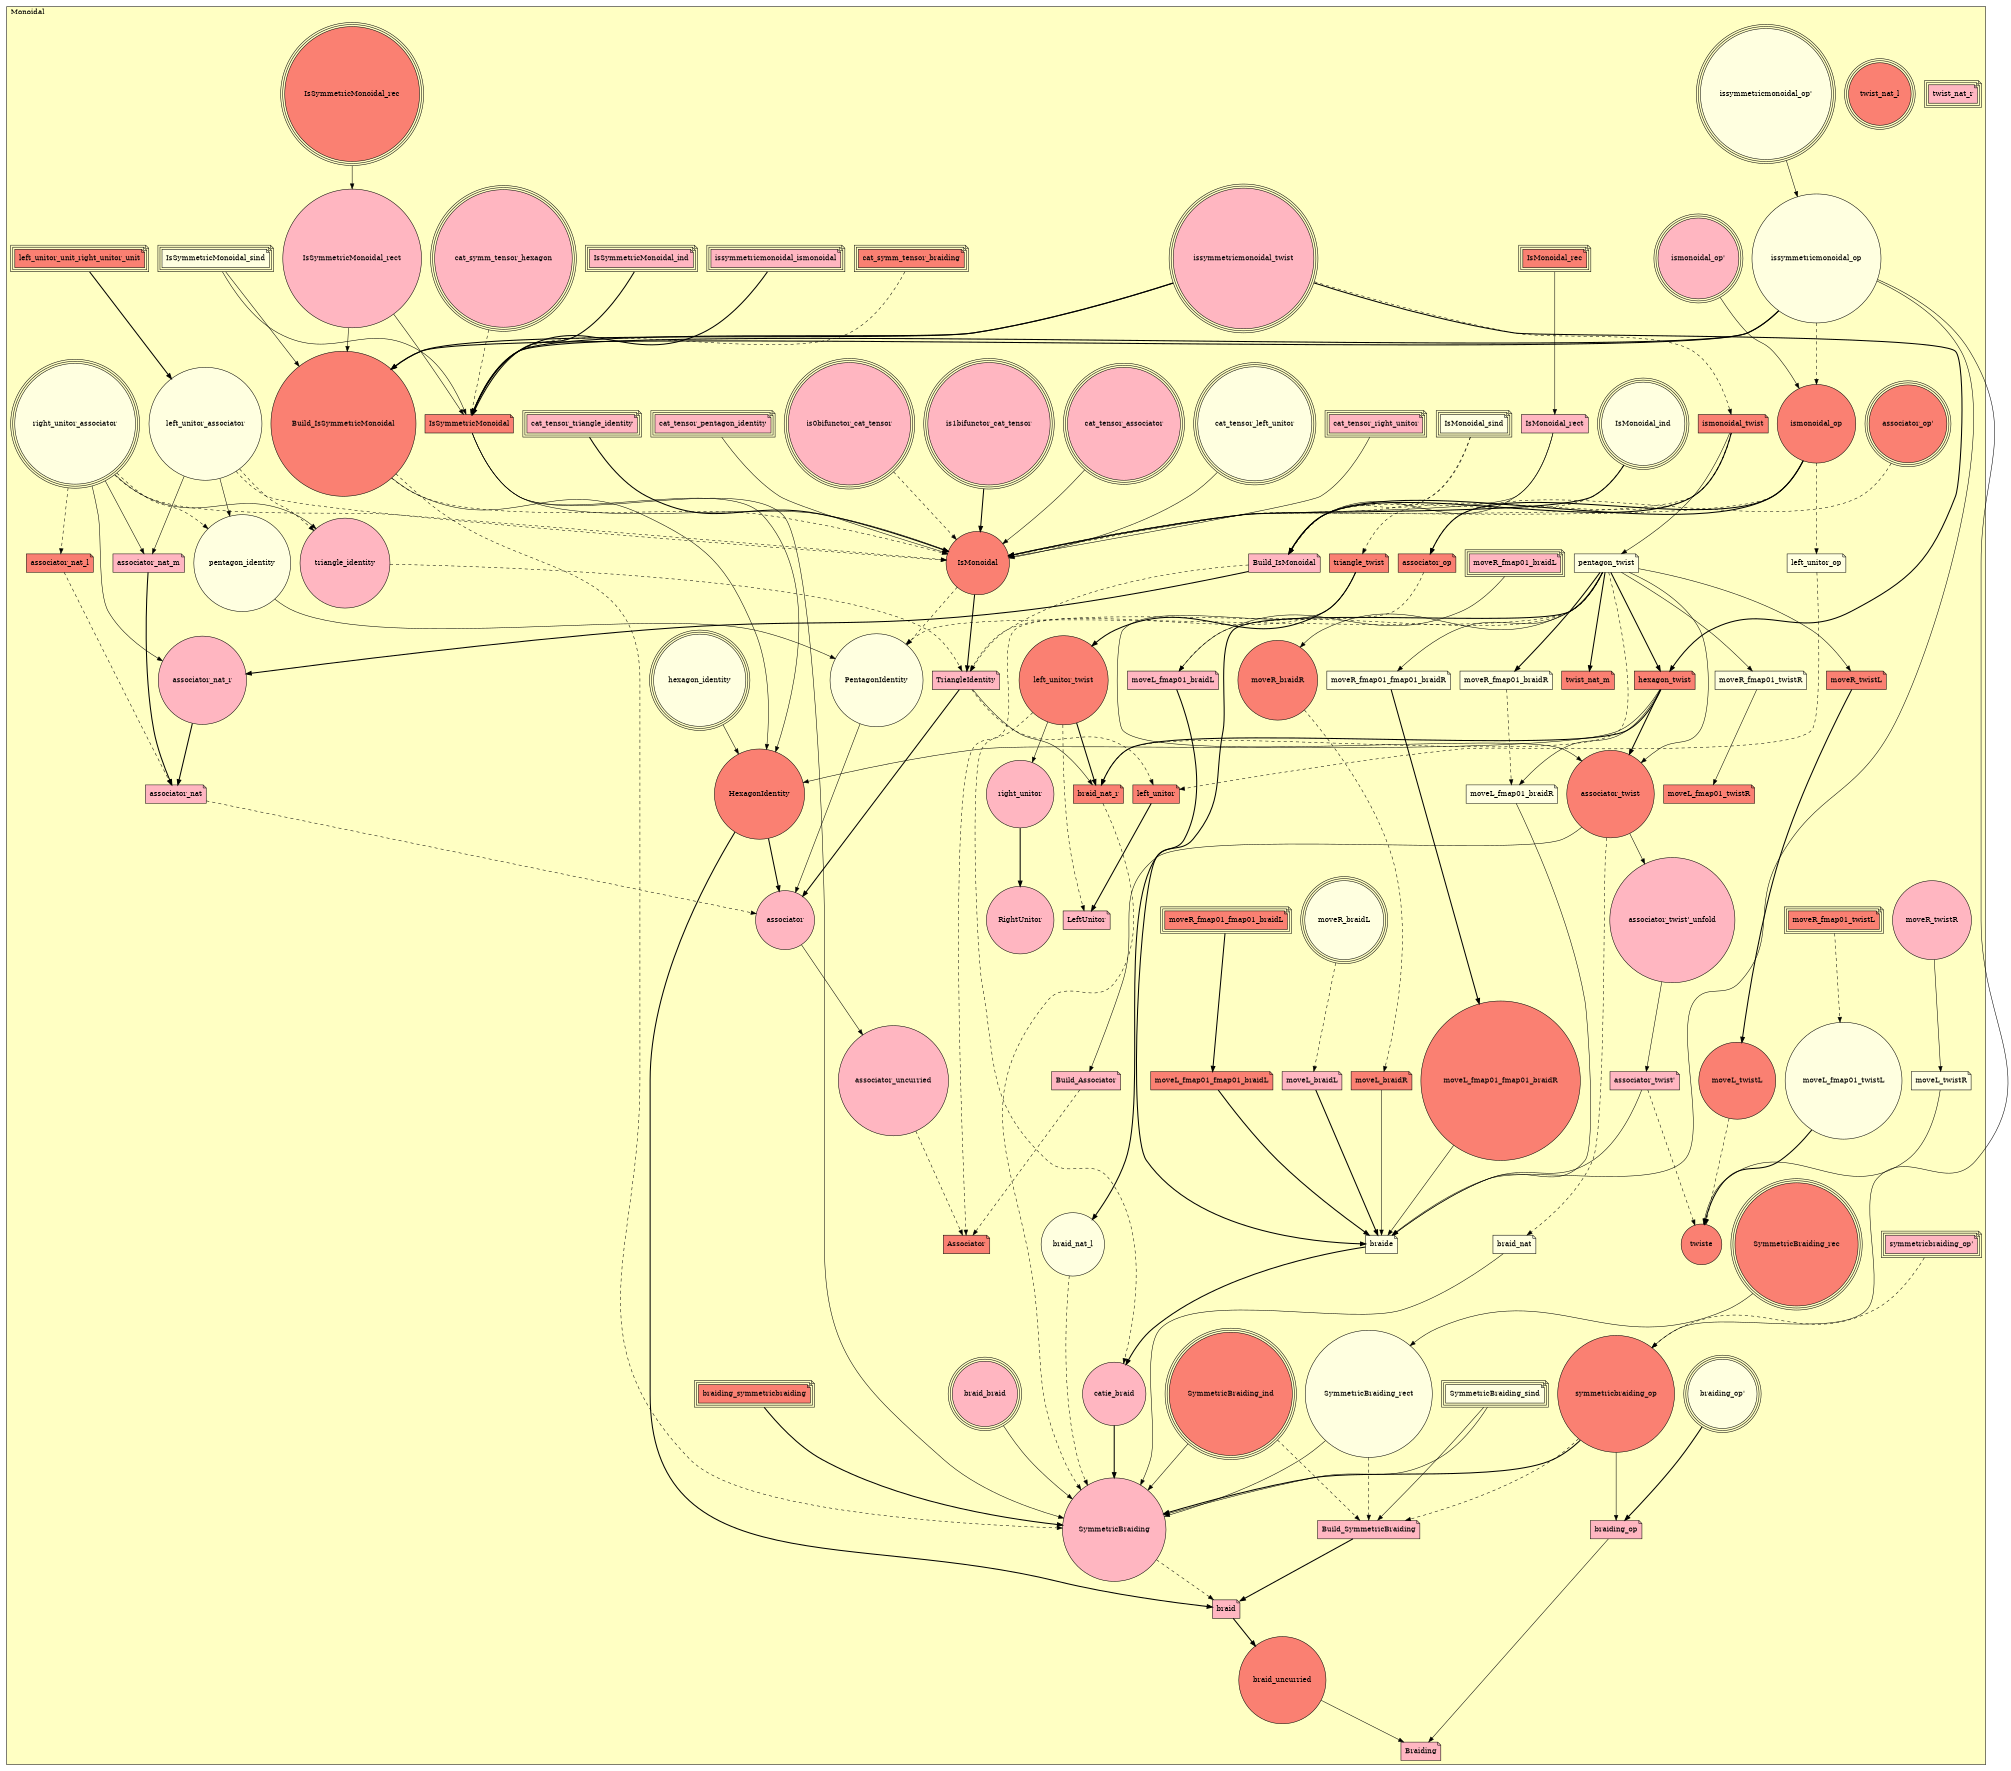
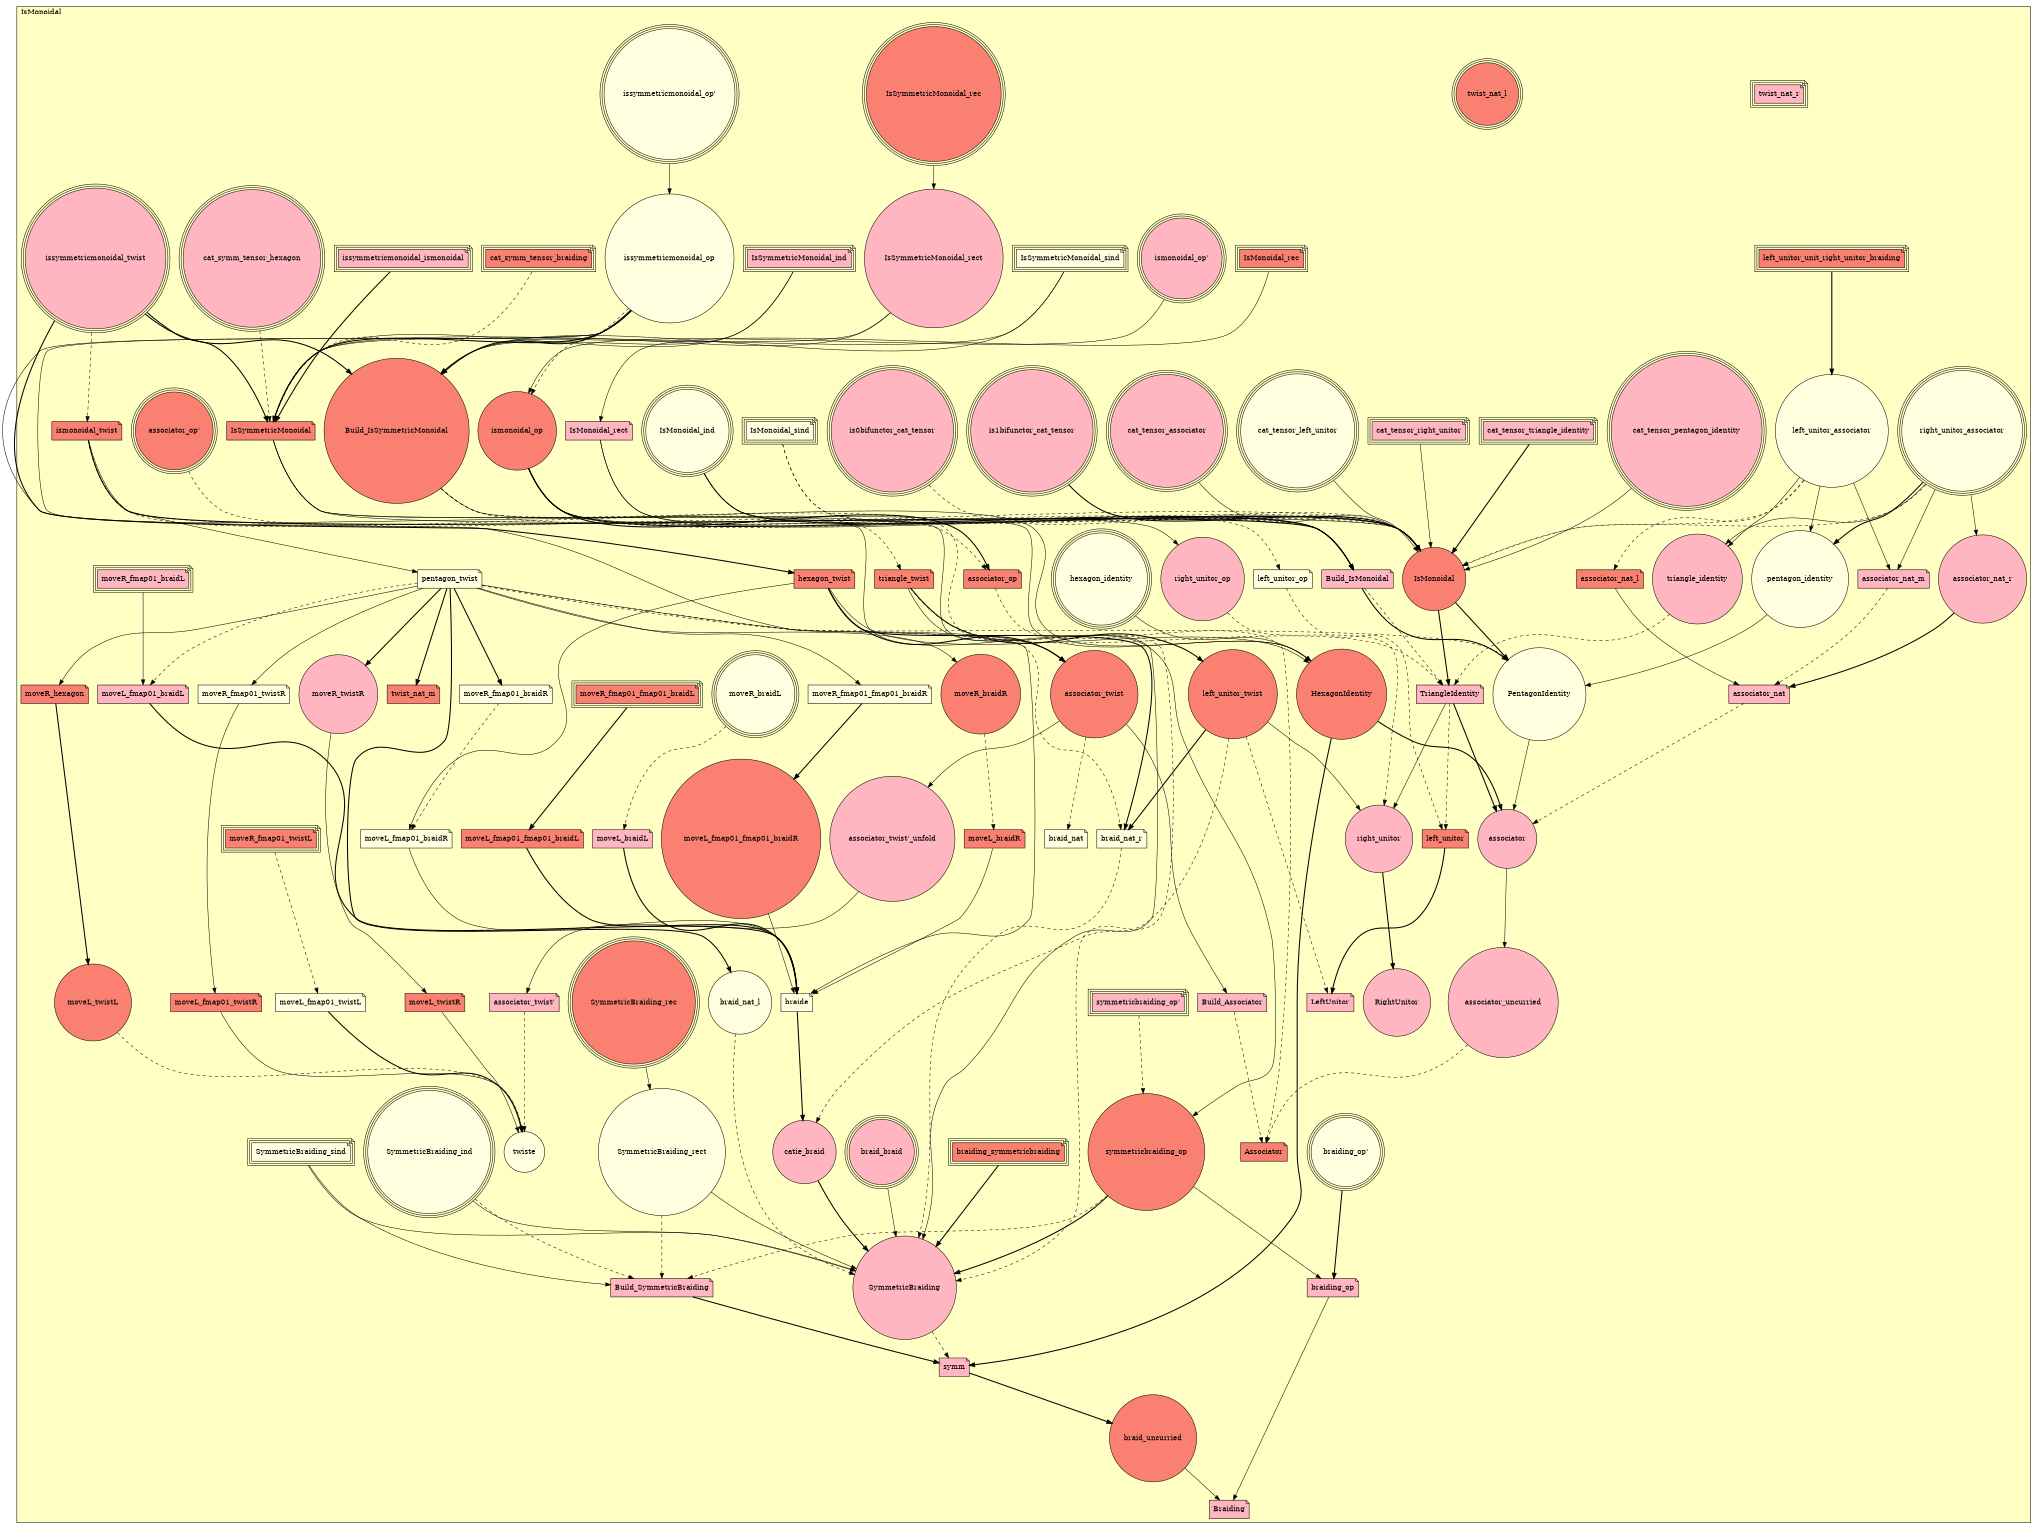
(28, 13) -> (41, 13)
(80, 258) -> (1832, 258)
(584, 331) -> (413, 335)
none -> (631, 344)
(713, 424) -> (1687, 431)
(273, 501) -> (1761, 519)
(180, 510) -> (1861, 524)
(65, 518) -> (1707, 519)
none -> (1203, 579)
(934, 614) -> (1480, 629)
(1634, 619) -> (405, 625)
(776, 624) -> (1405, 633)
(116, 676) -> (1667, 644)
(148, 678) -> (1839, 641)
(1856, 680) -> (55, 694)
(1048, 743) -> (1421, 753)
(1098, 794) -> (1122, 839)
none -> (371, 1075)
(1844, 1081) -> (320, 1002)
(1941, 1081) -> (435, 1002)
(1602, 1153) -> none
(1701, 1244) -> (524, 1152)
(1260, 1310) -> none
(1231, 1394) -> (429, 1152)
(1226, 1609) -> (954, 1367)
